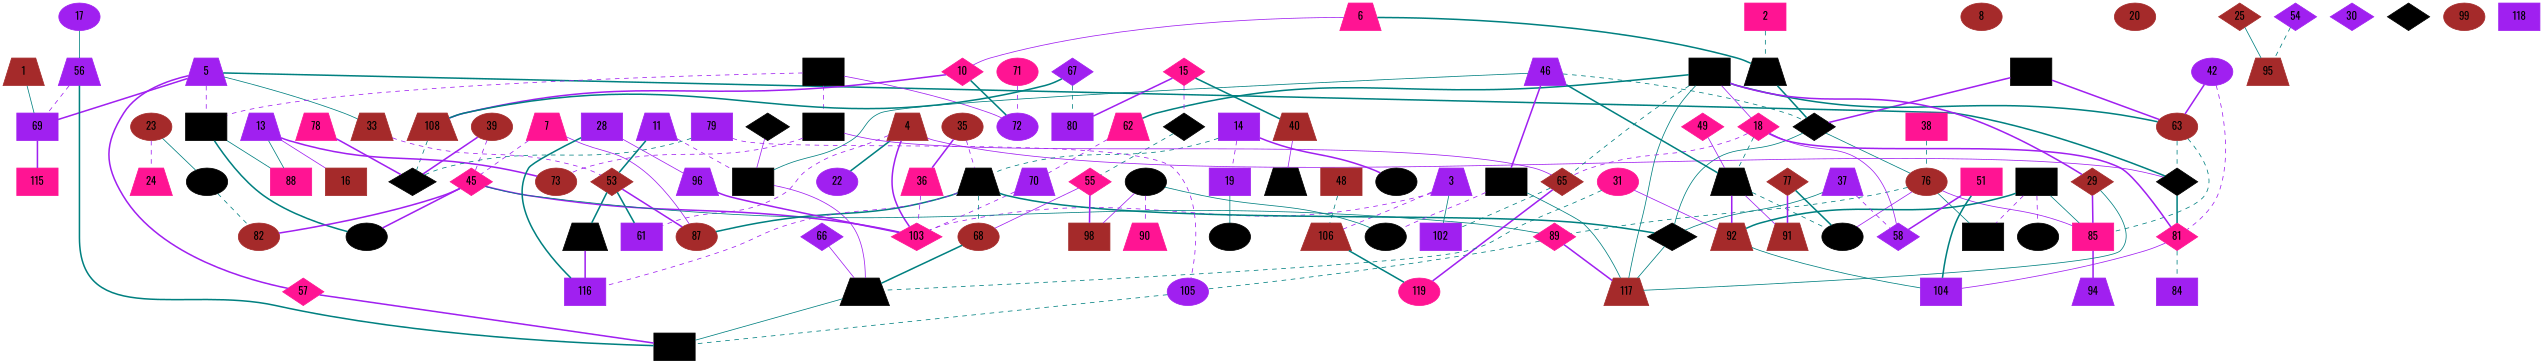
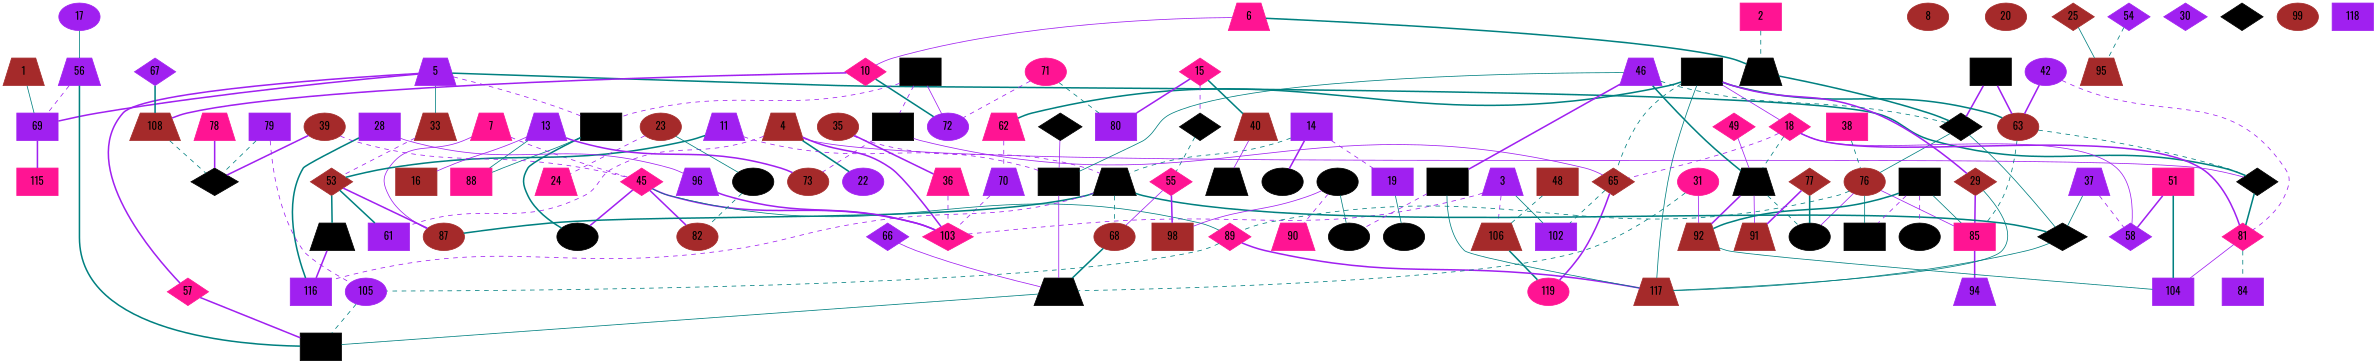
(1072, 101) -> (1079, 98)
